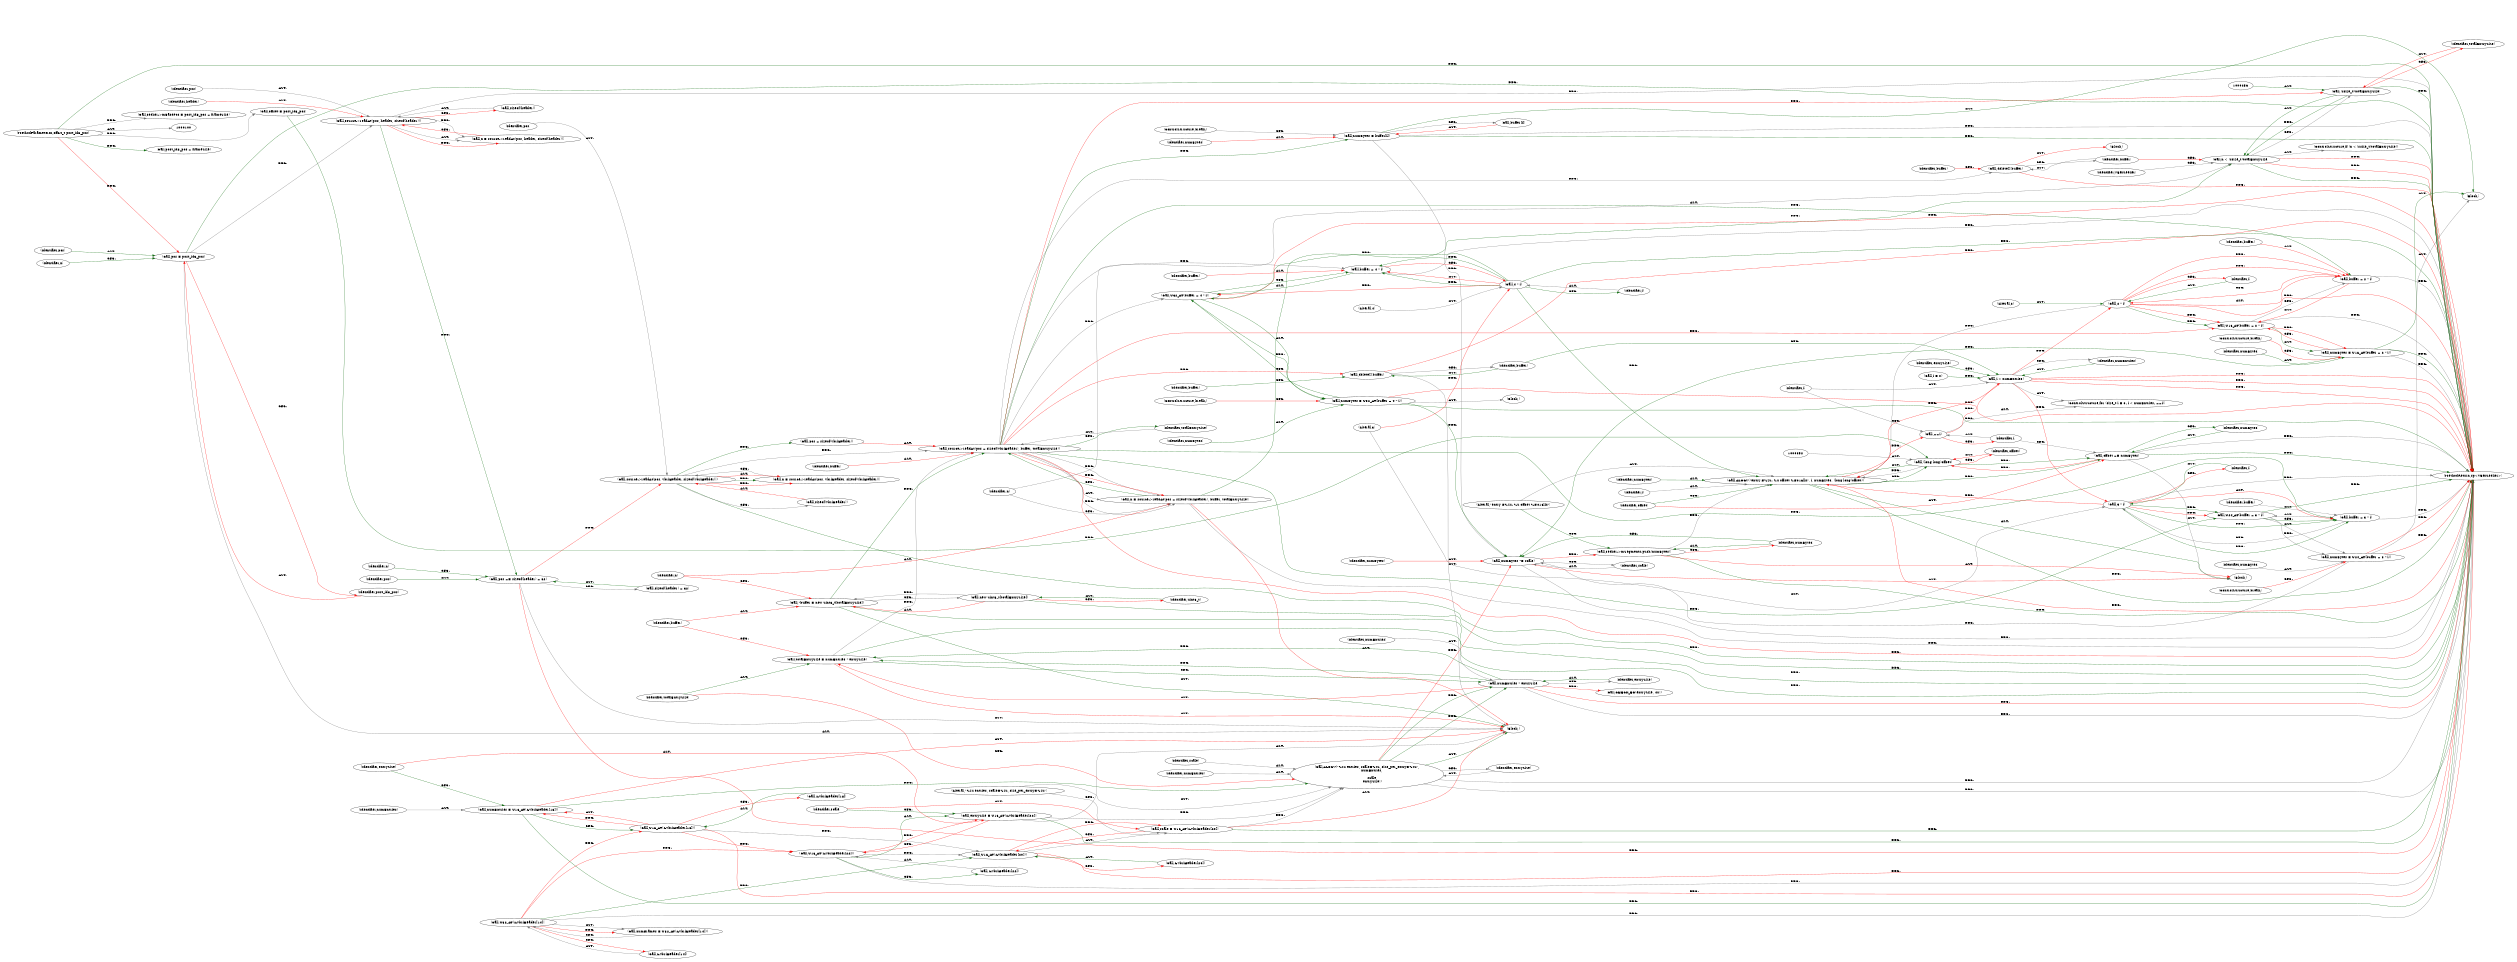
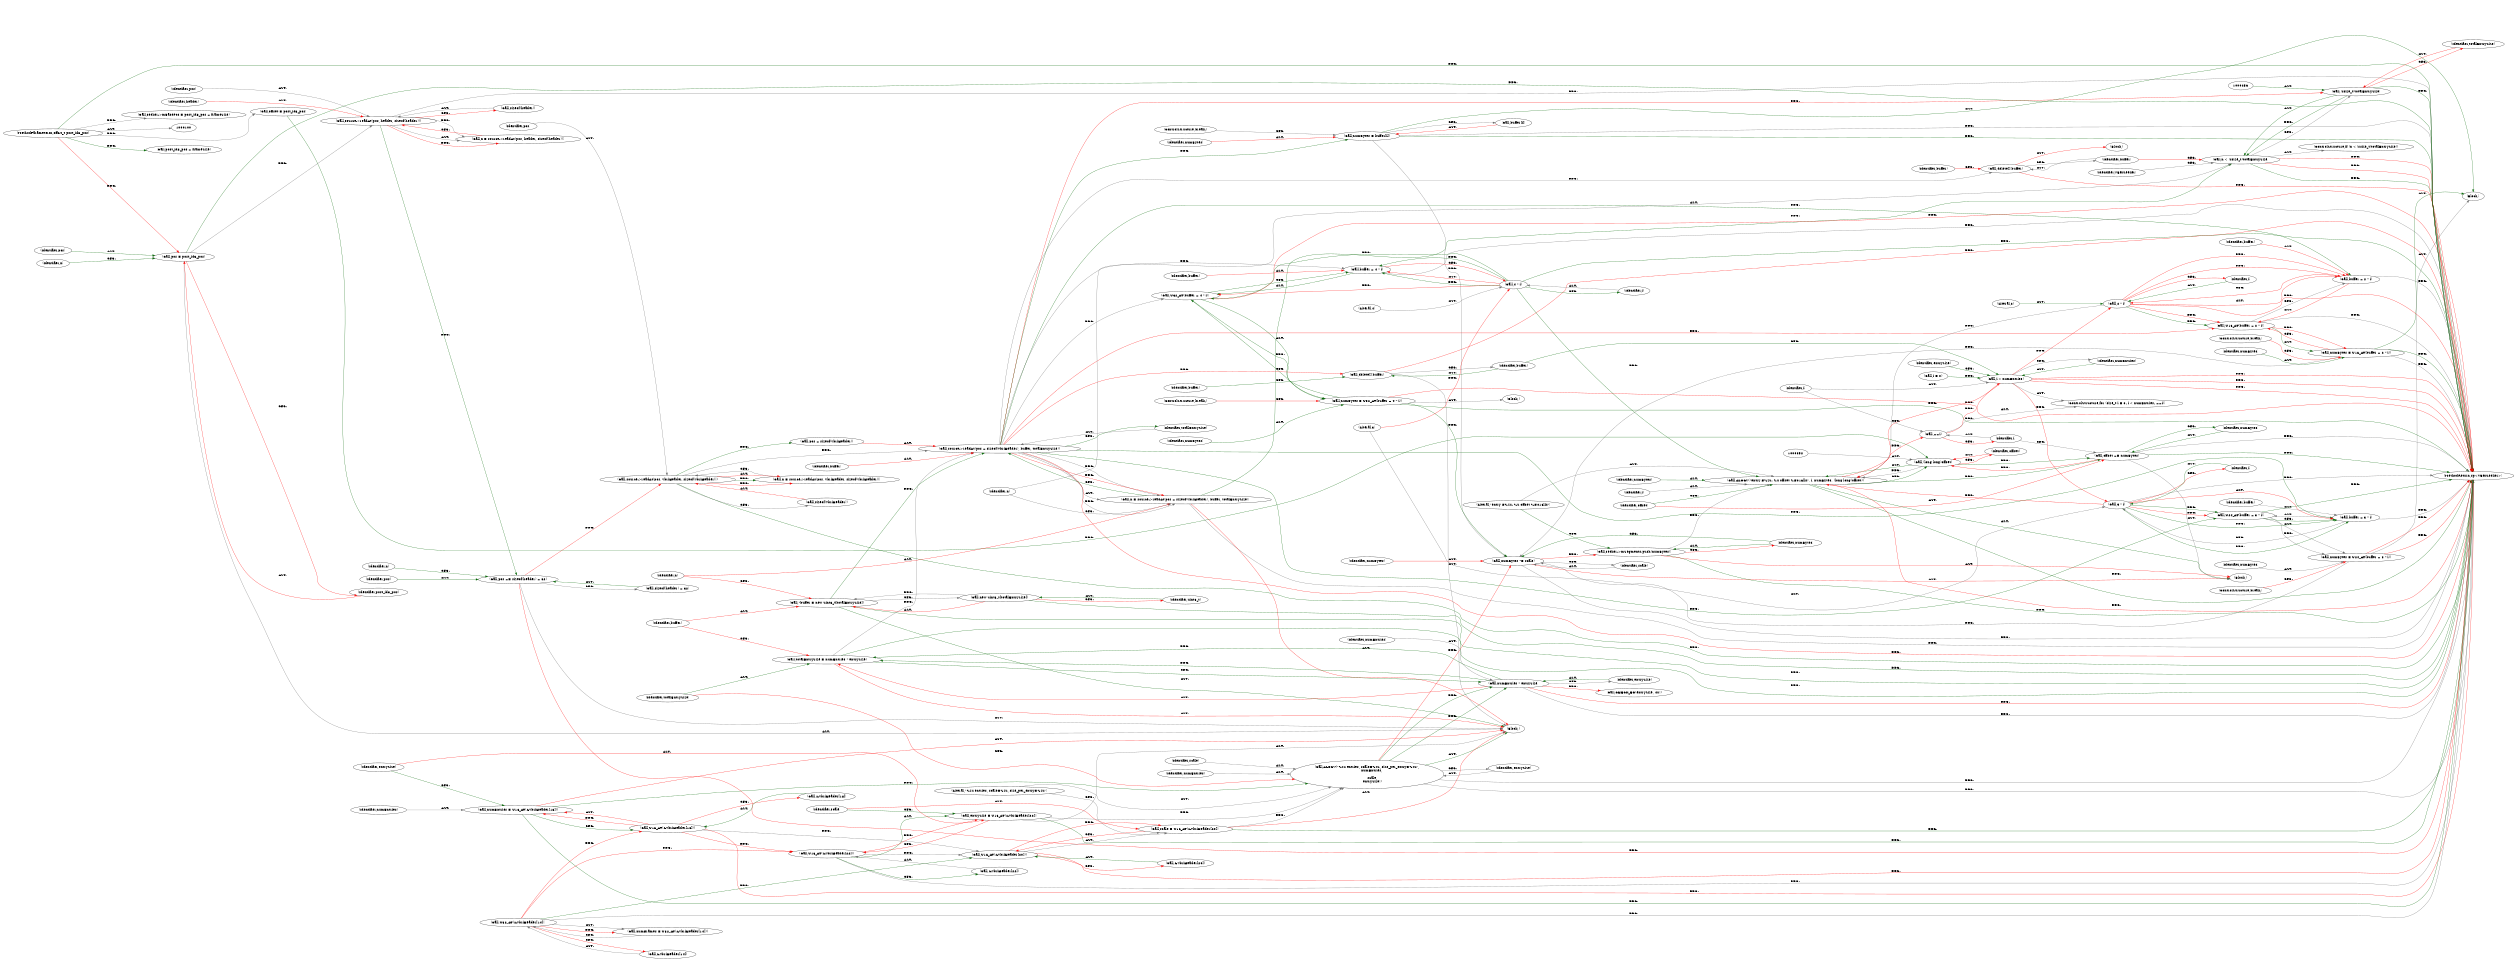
(1890, 353) -> (1890, 353)
